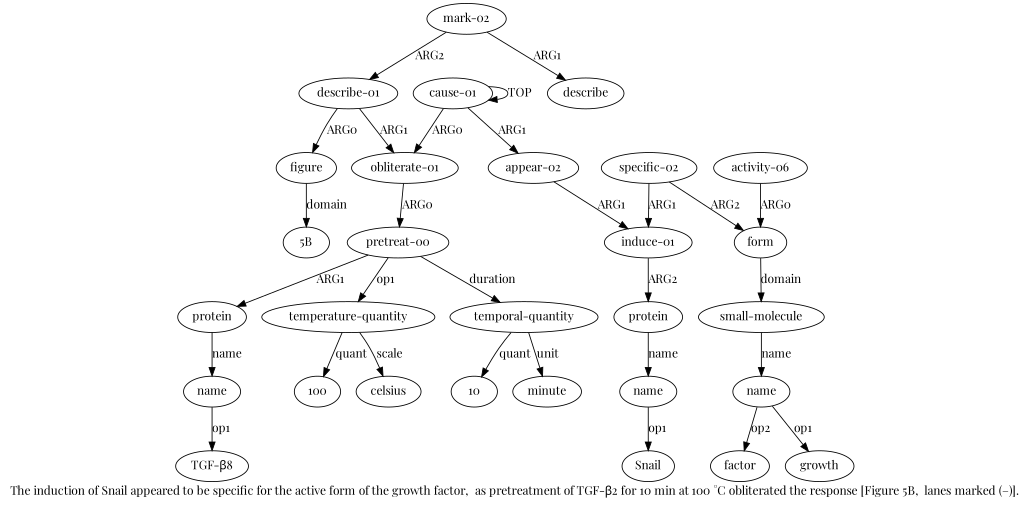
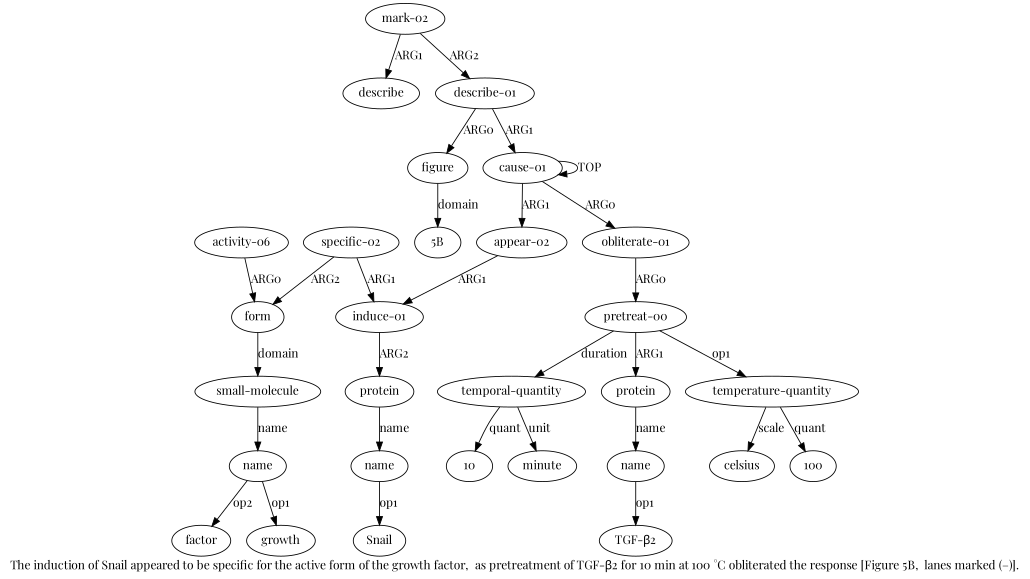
(374, 127) -> (502, 127)
(212, 466) -> (636, 541)
